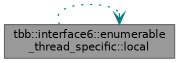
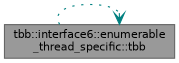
(90, 41) -> (90, 41)
